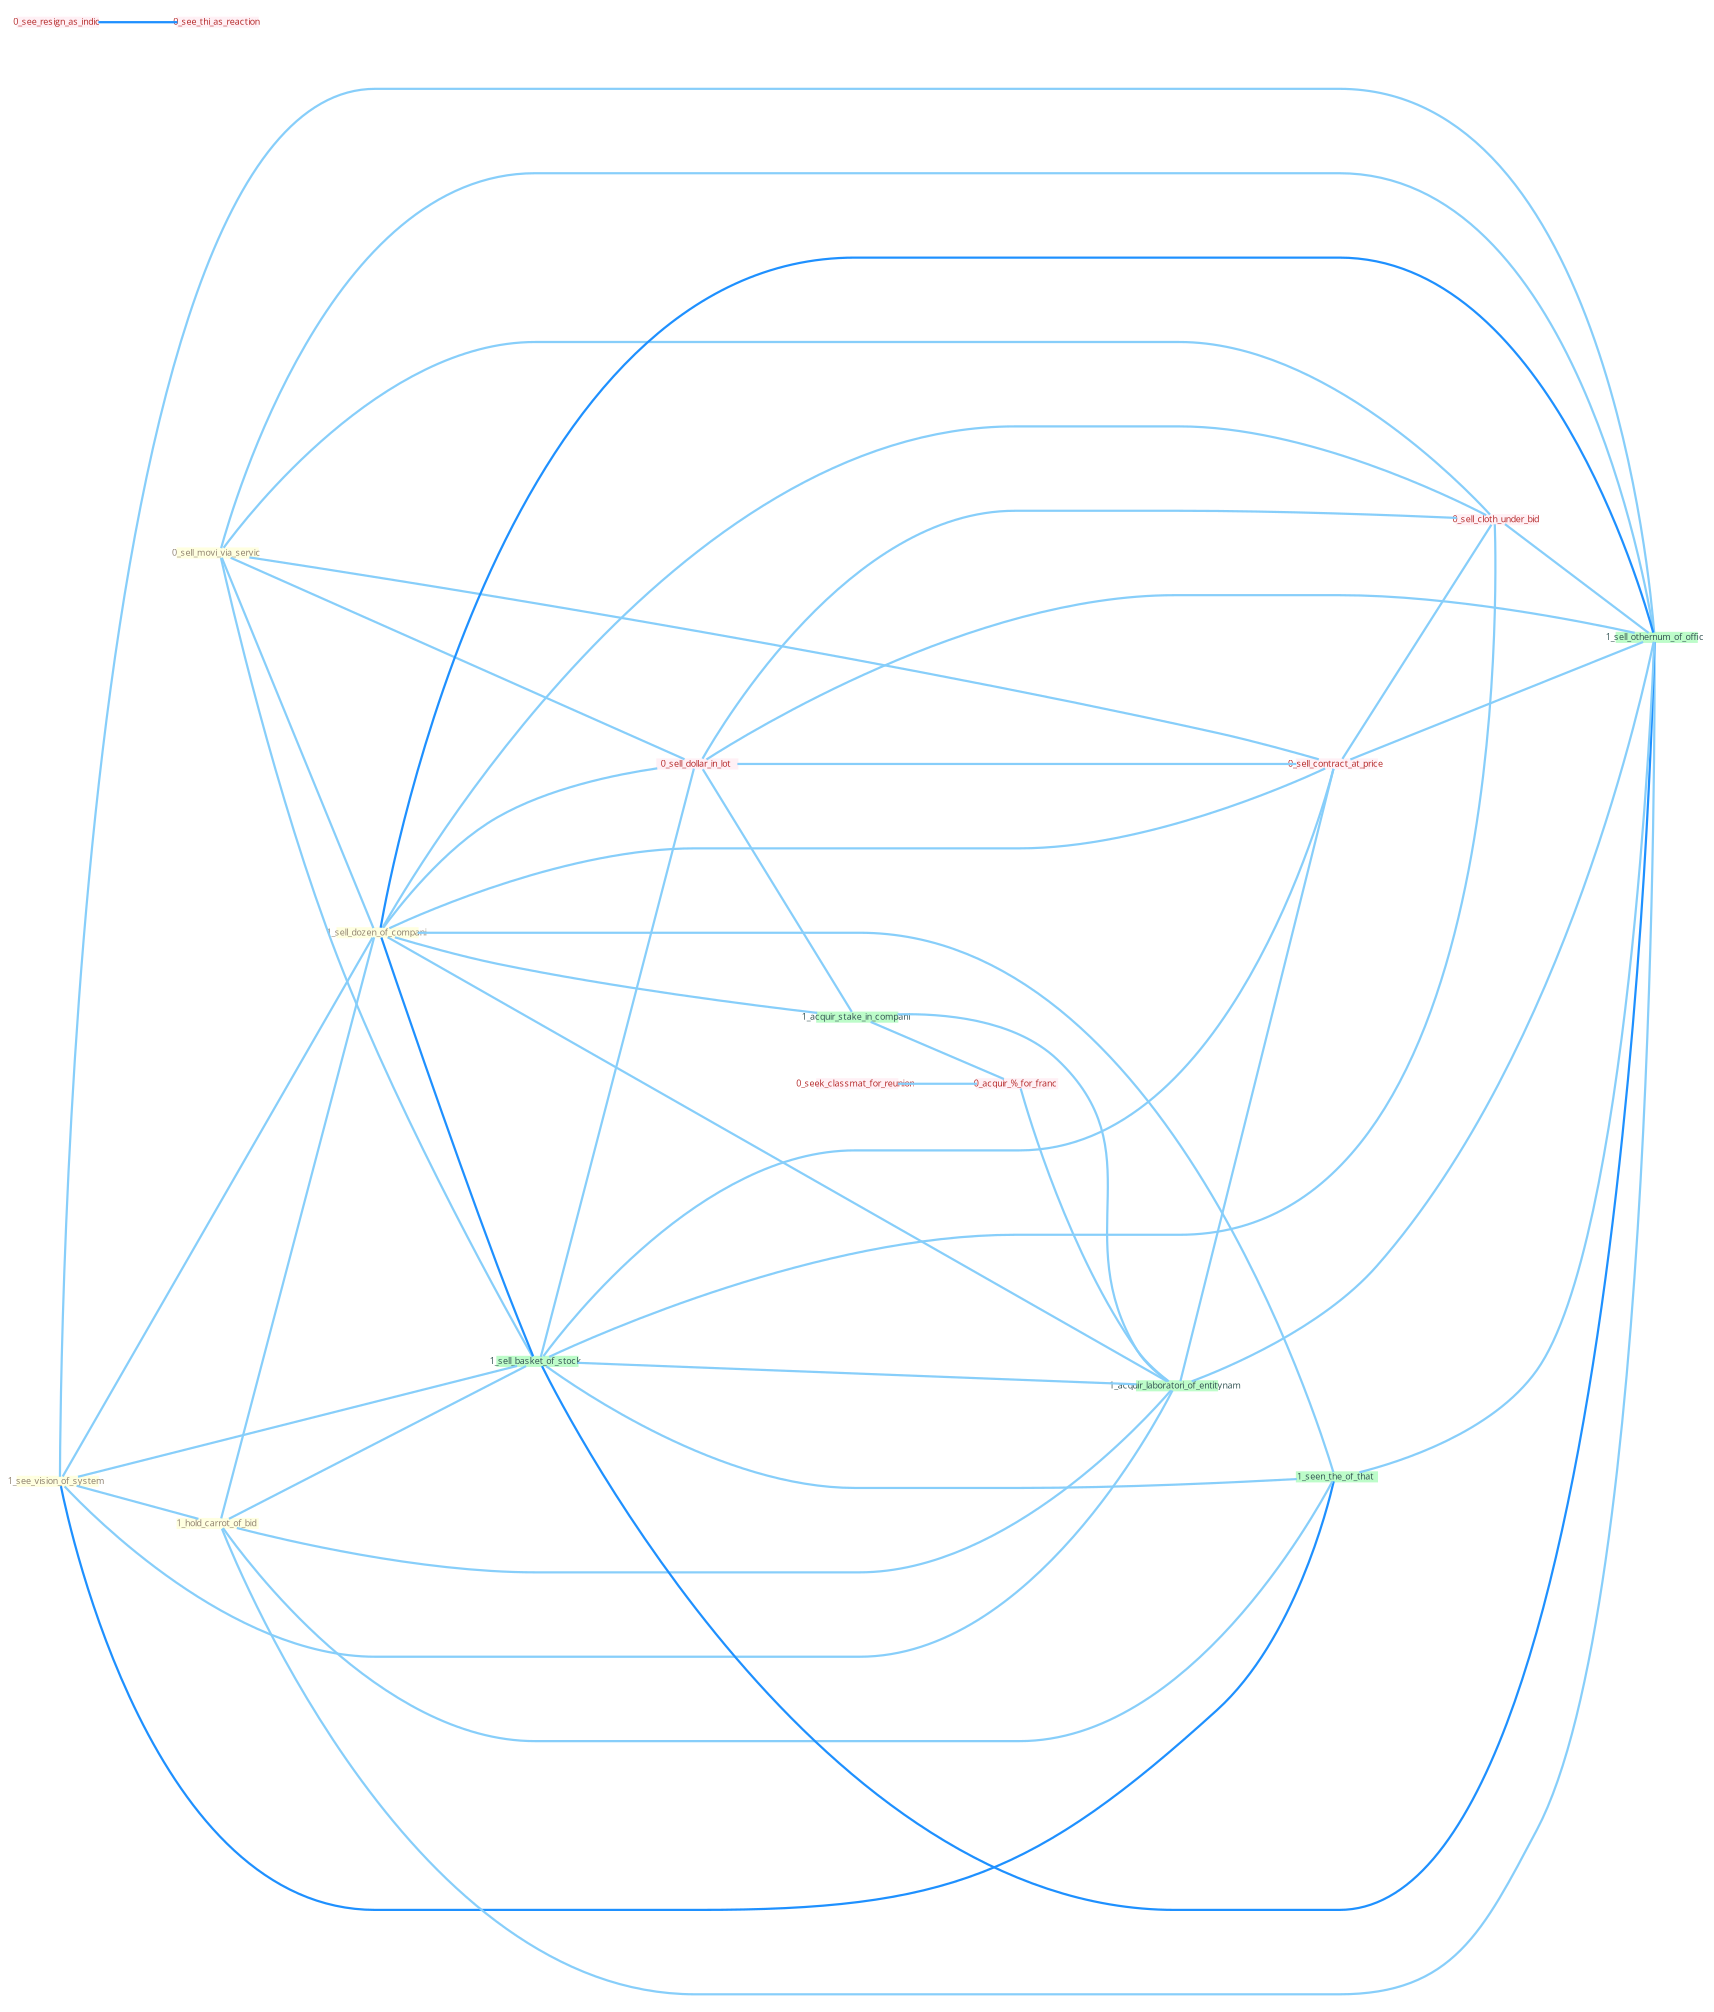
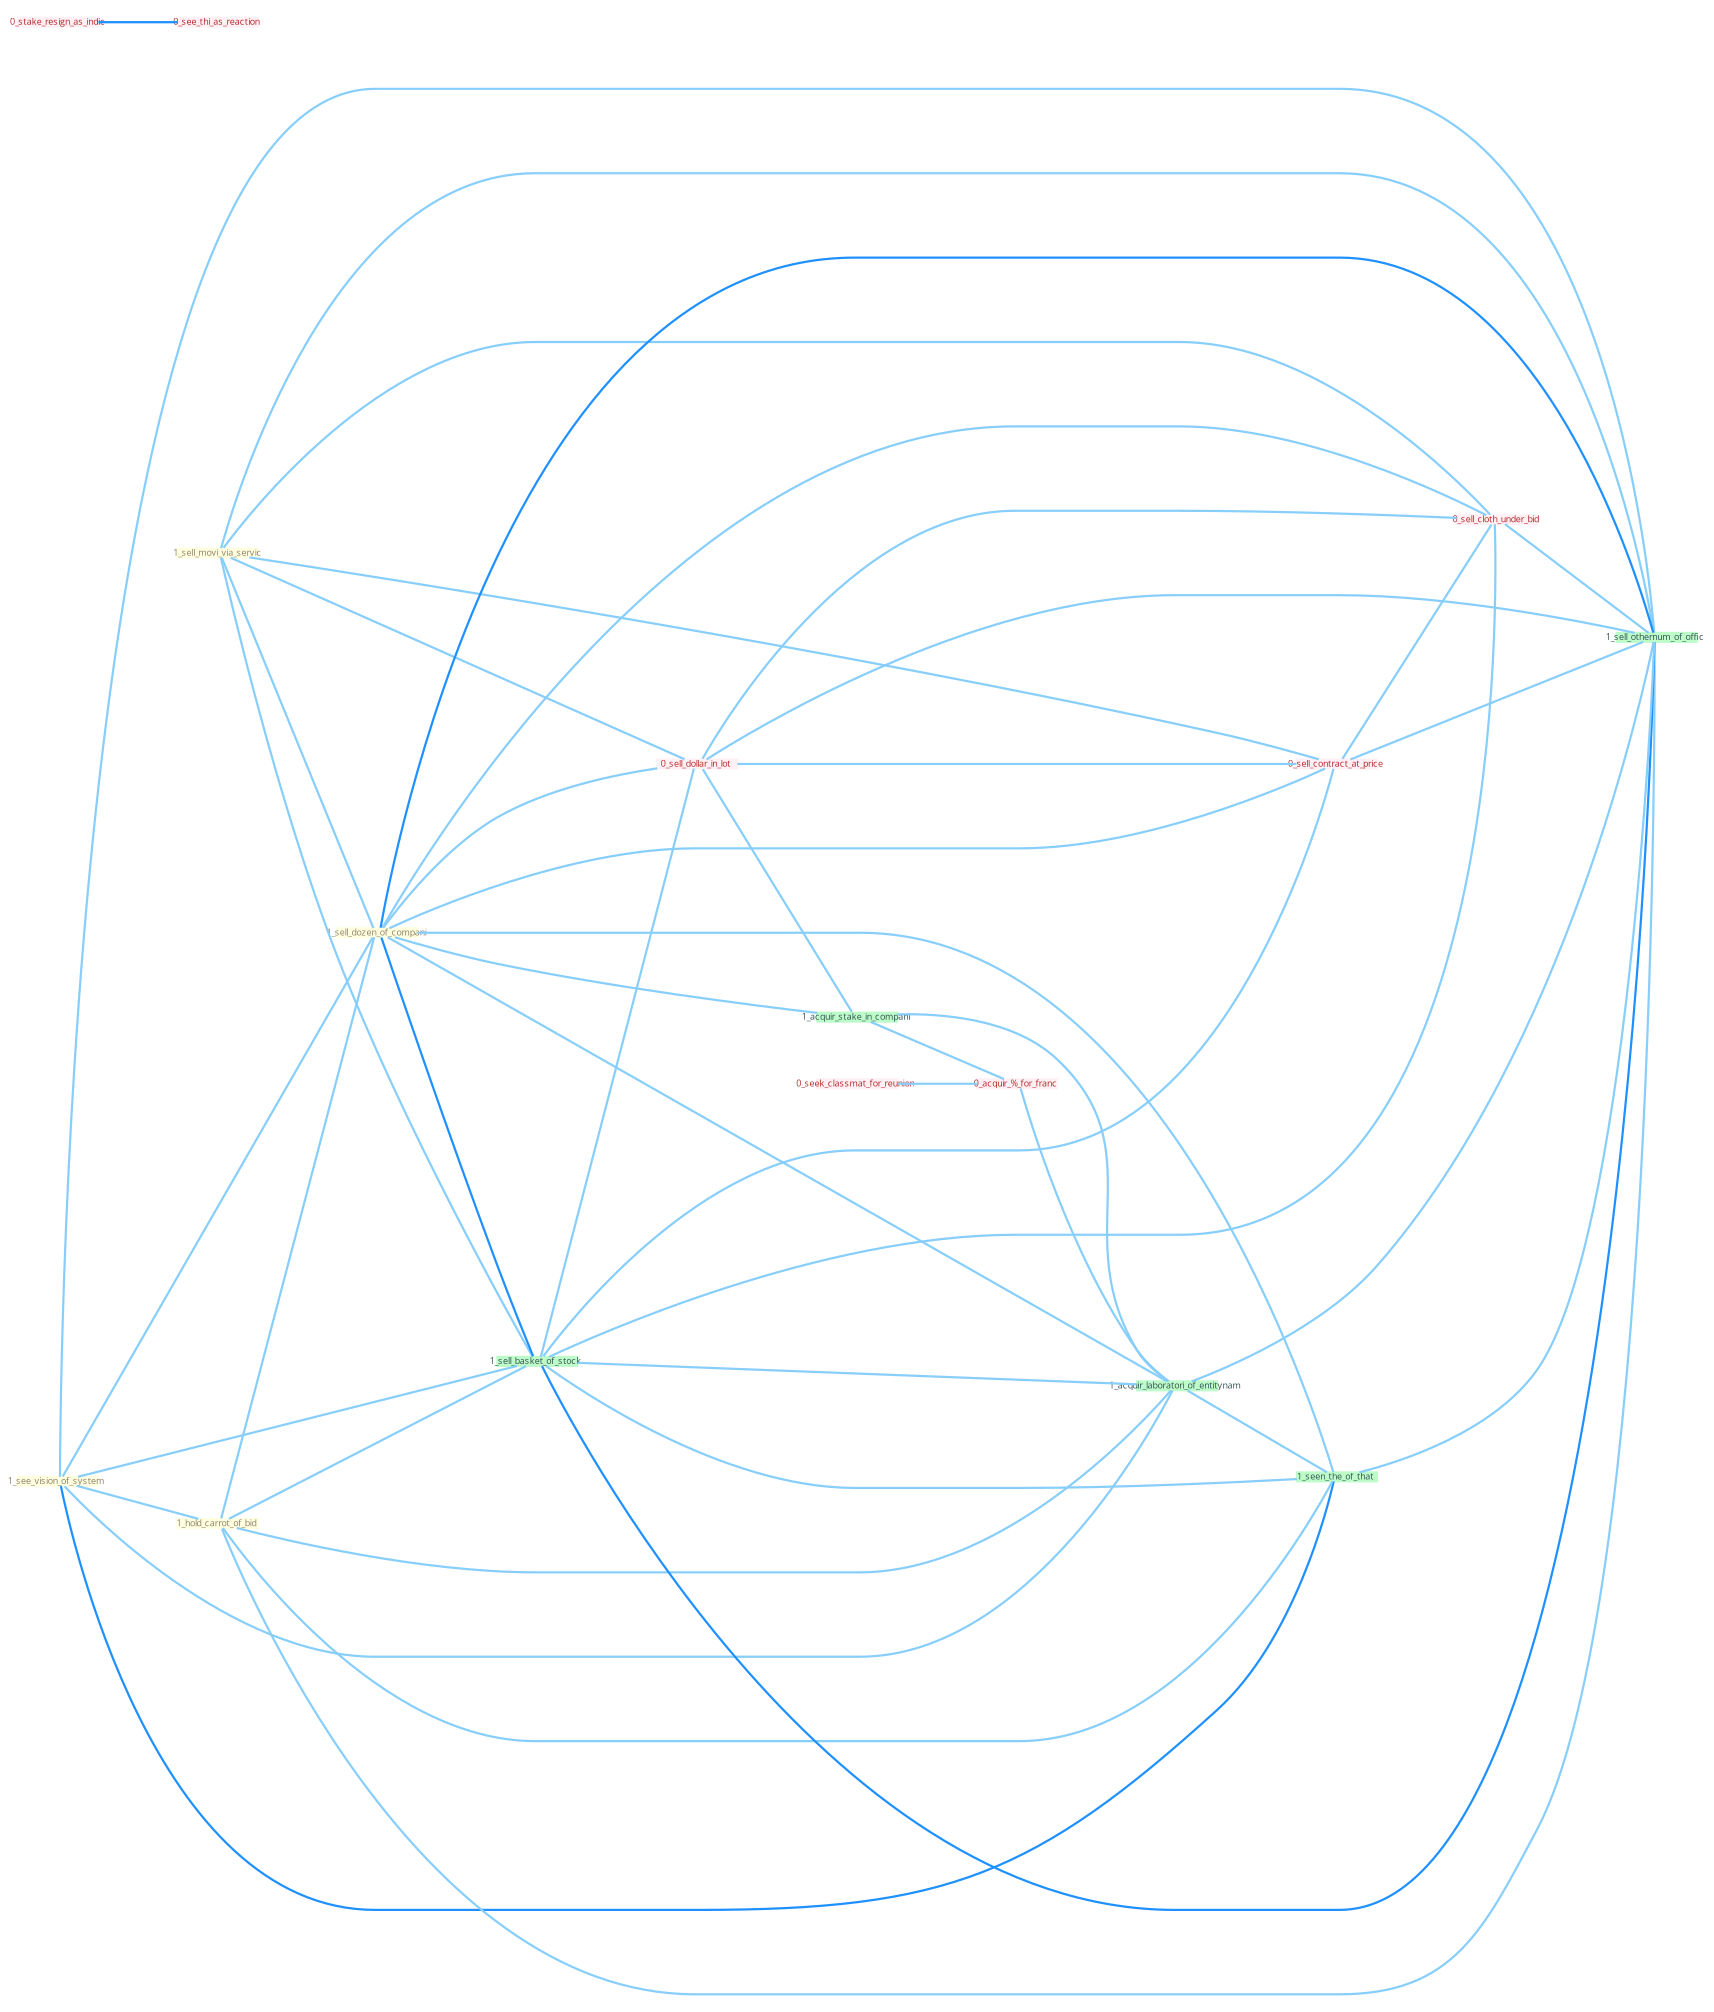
(58, 22) -> (58, 22)
(218, 553) -> (218, 553)
(1257, 1075) -> (1257, 1432)
